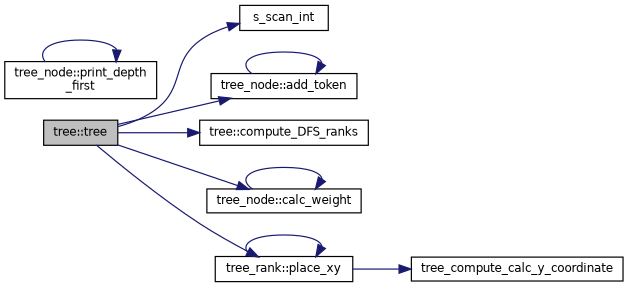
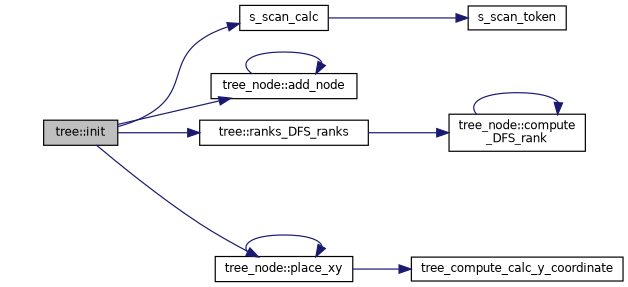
(284, 18) -> (284, 18)
none -> (517, 18)
(81, 80) -> none
(284, 86) -> (284, 86)
(81, 133) -> (81, 133)
(284, 133) -> (284, 133)
none -> (517, 133)
(284, 201) -> none
(284, 269) -> (284, 269)
